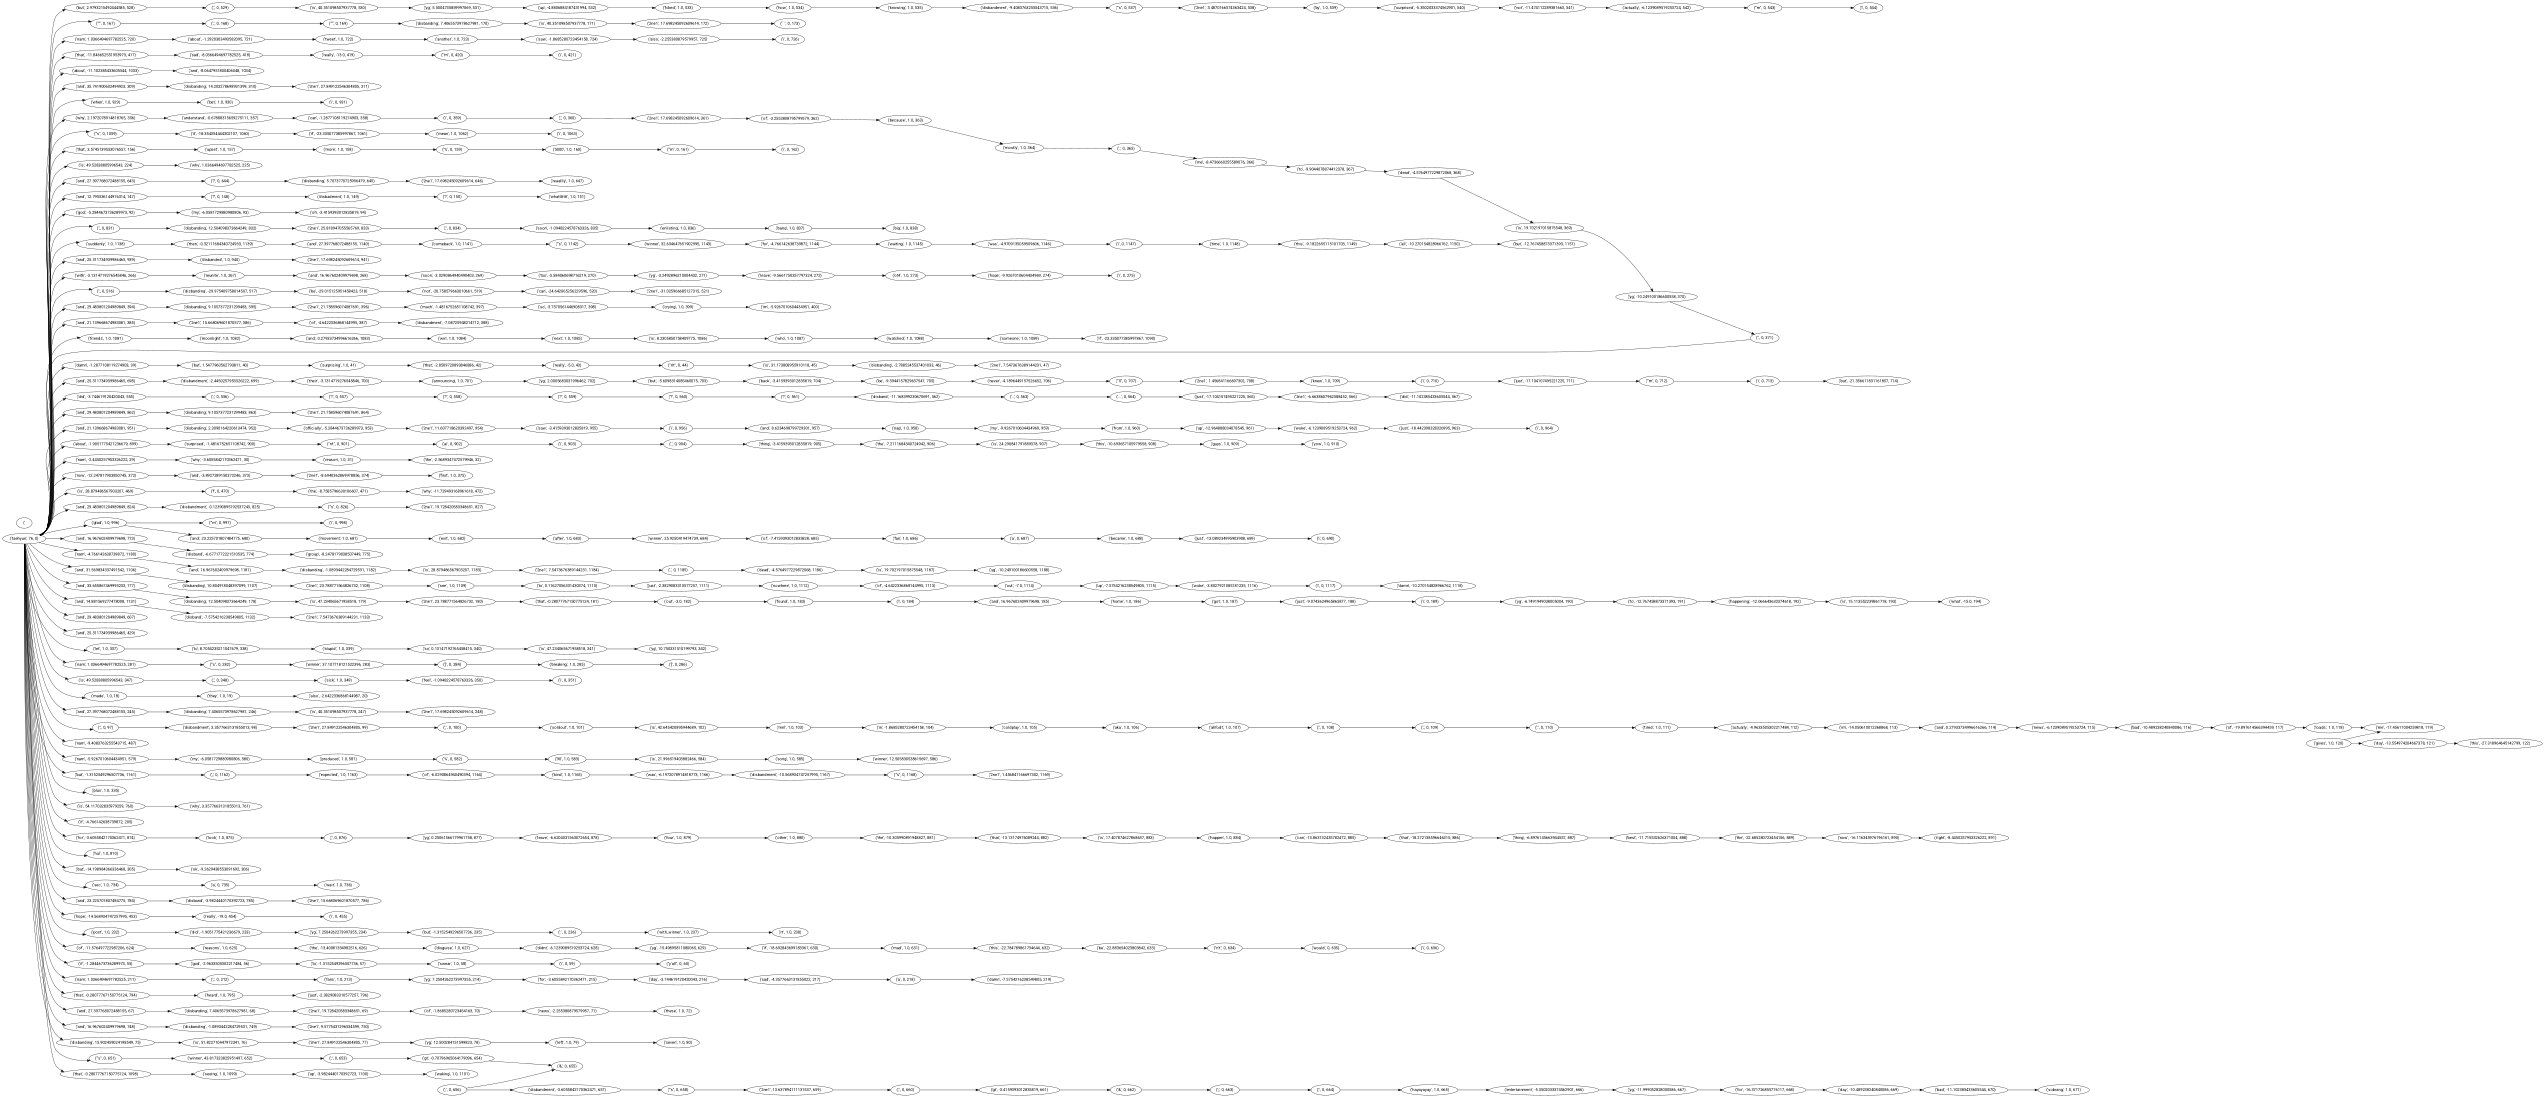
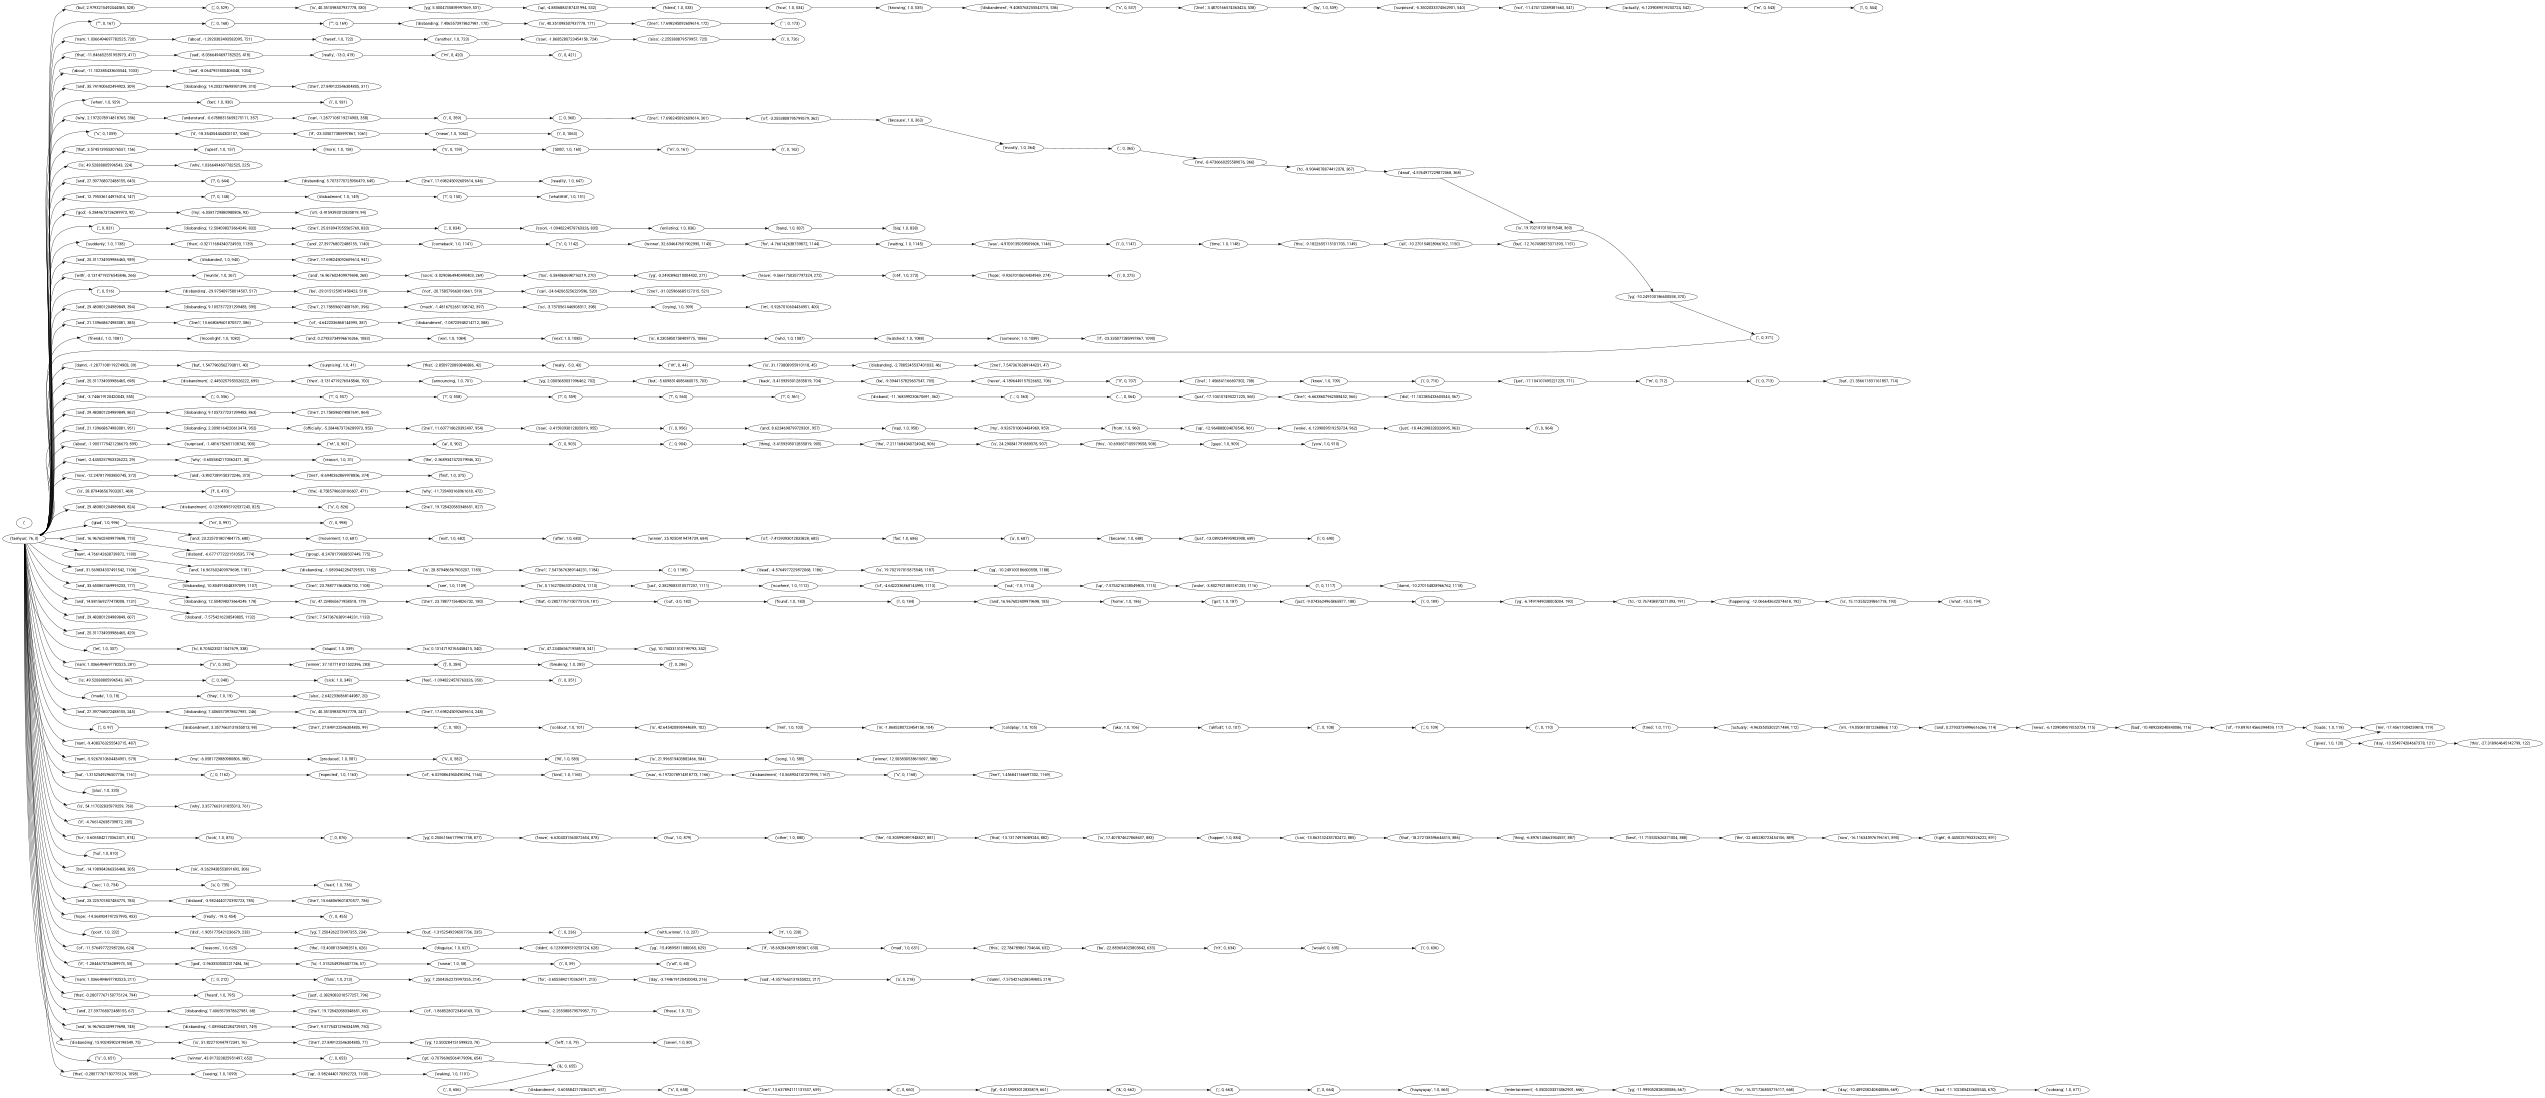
(830, 397) -> none
(51, 514) -> none
